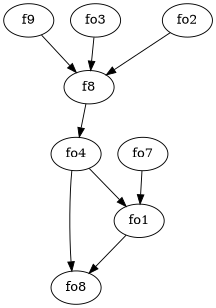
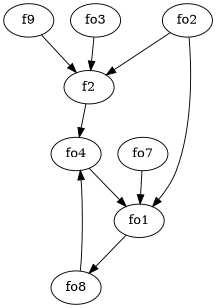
(89, 87) -> (89, 87)
none -> (188, 122)
(70, 216) -> (82, 226)
